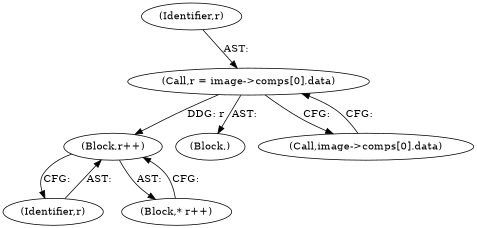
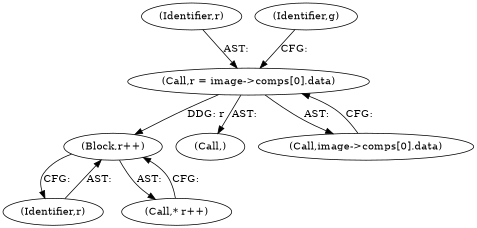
none -> (306, 16)
(319, 114) -> (319, 114)
(210, 147) -> (210, 147)
(177, 212) -> (177, 212)
